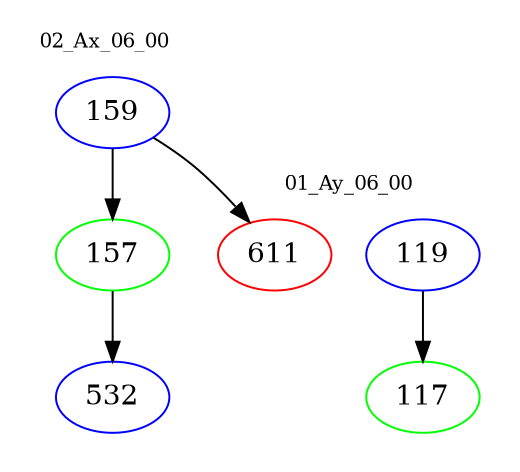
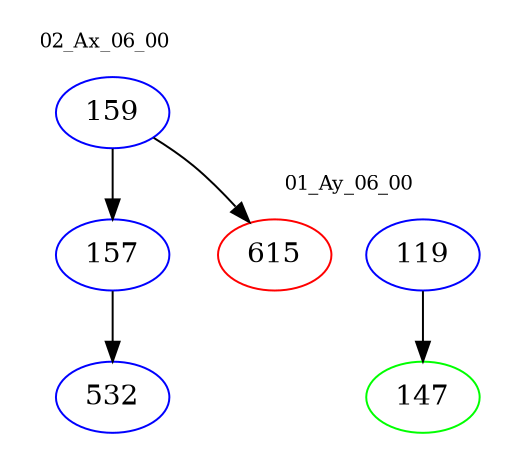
(113, 255) -> (113, 255)
(275, 255) -> (275, 255)
(423, 397) -> (423, 397)
